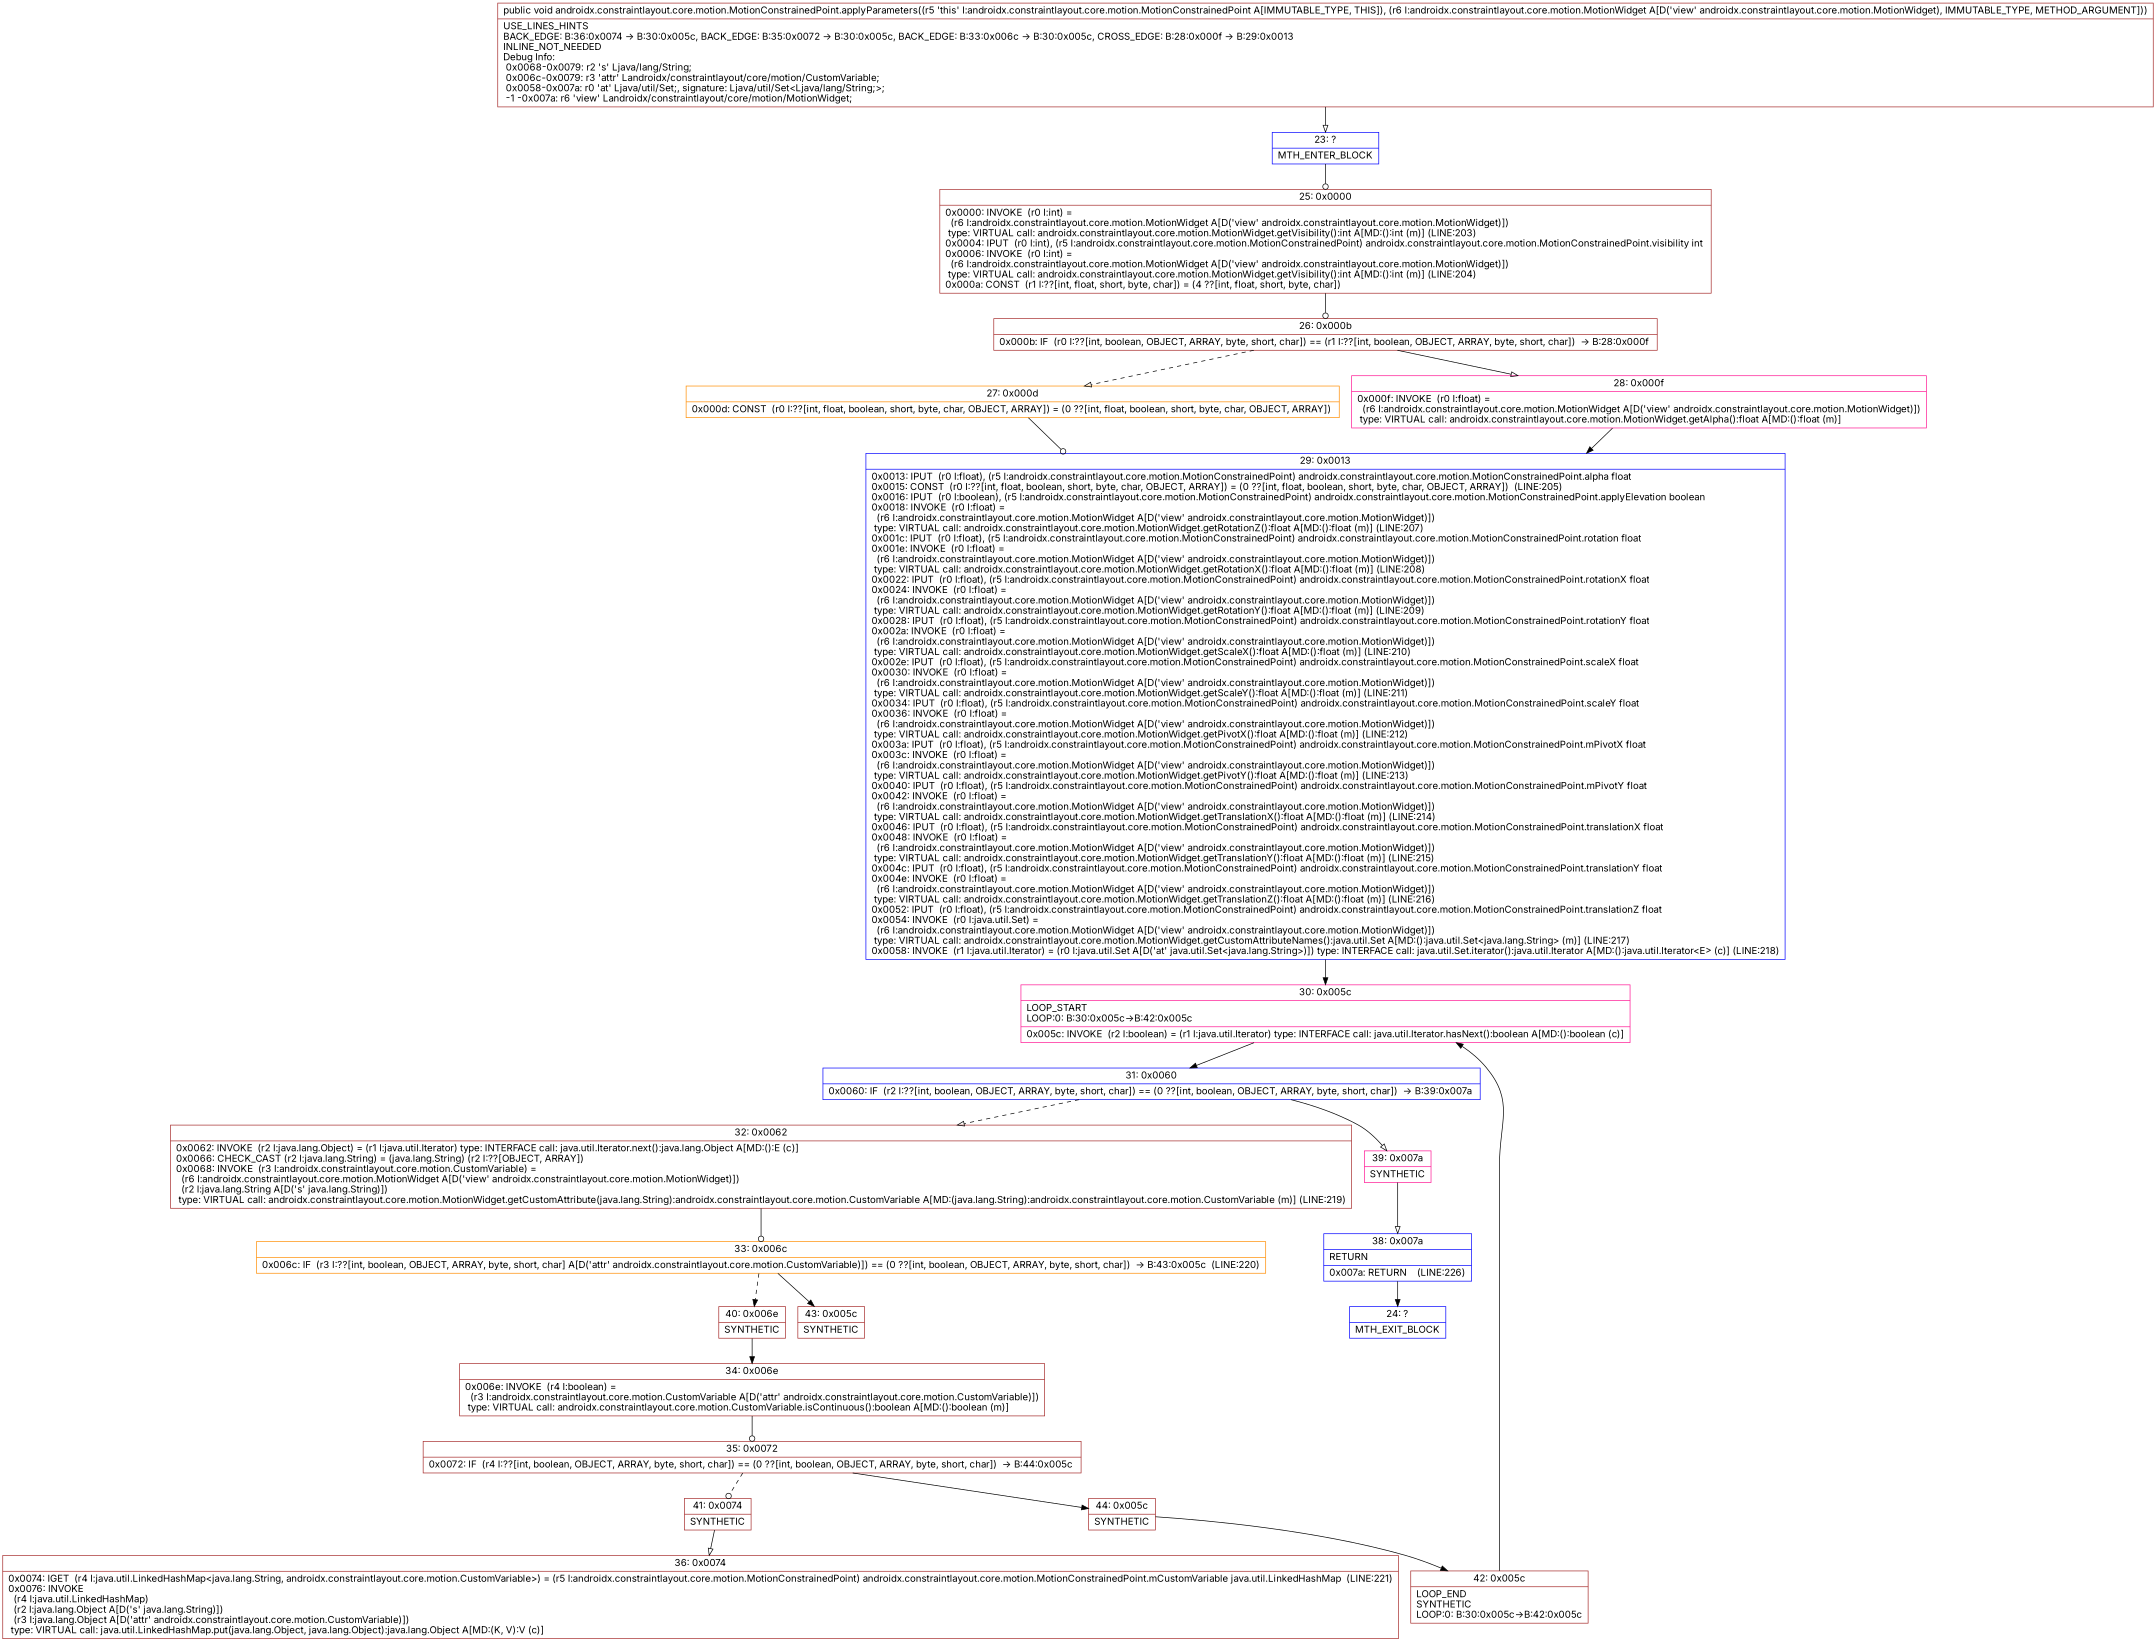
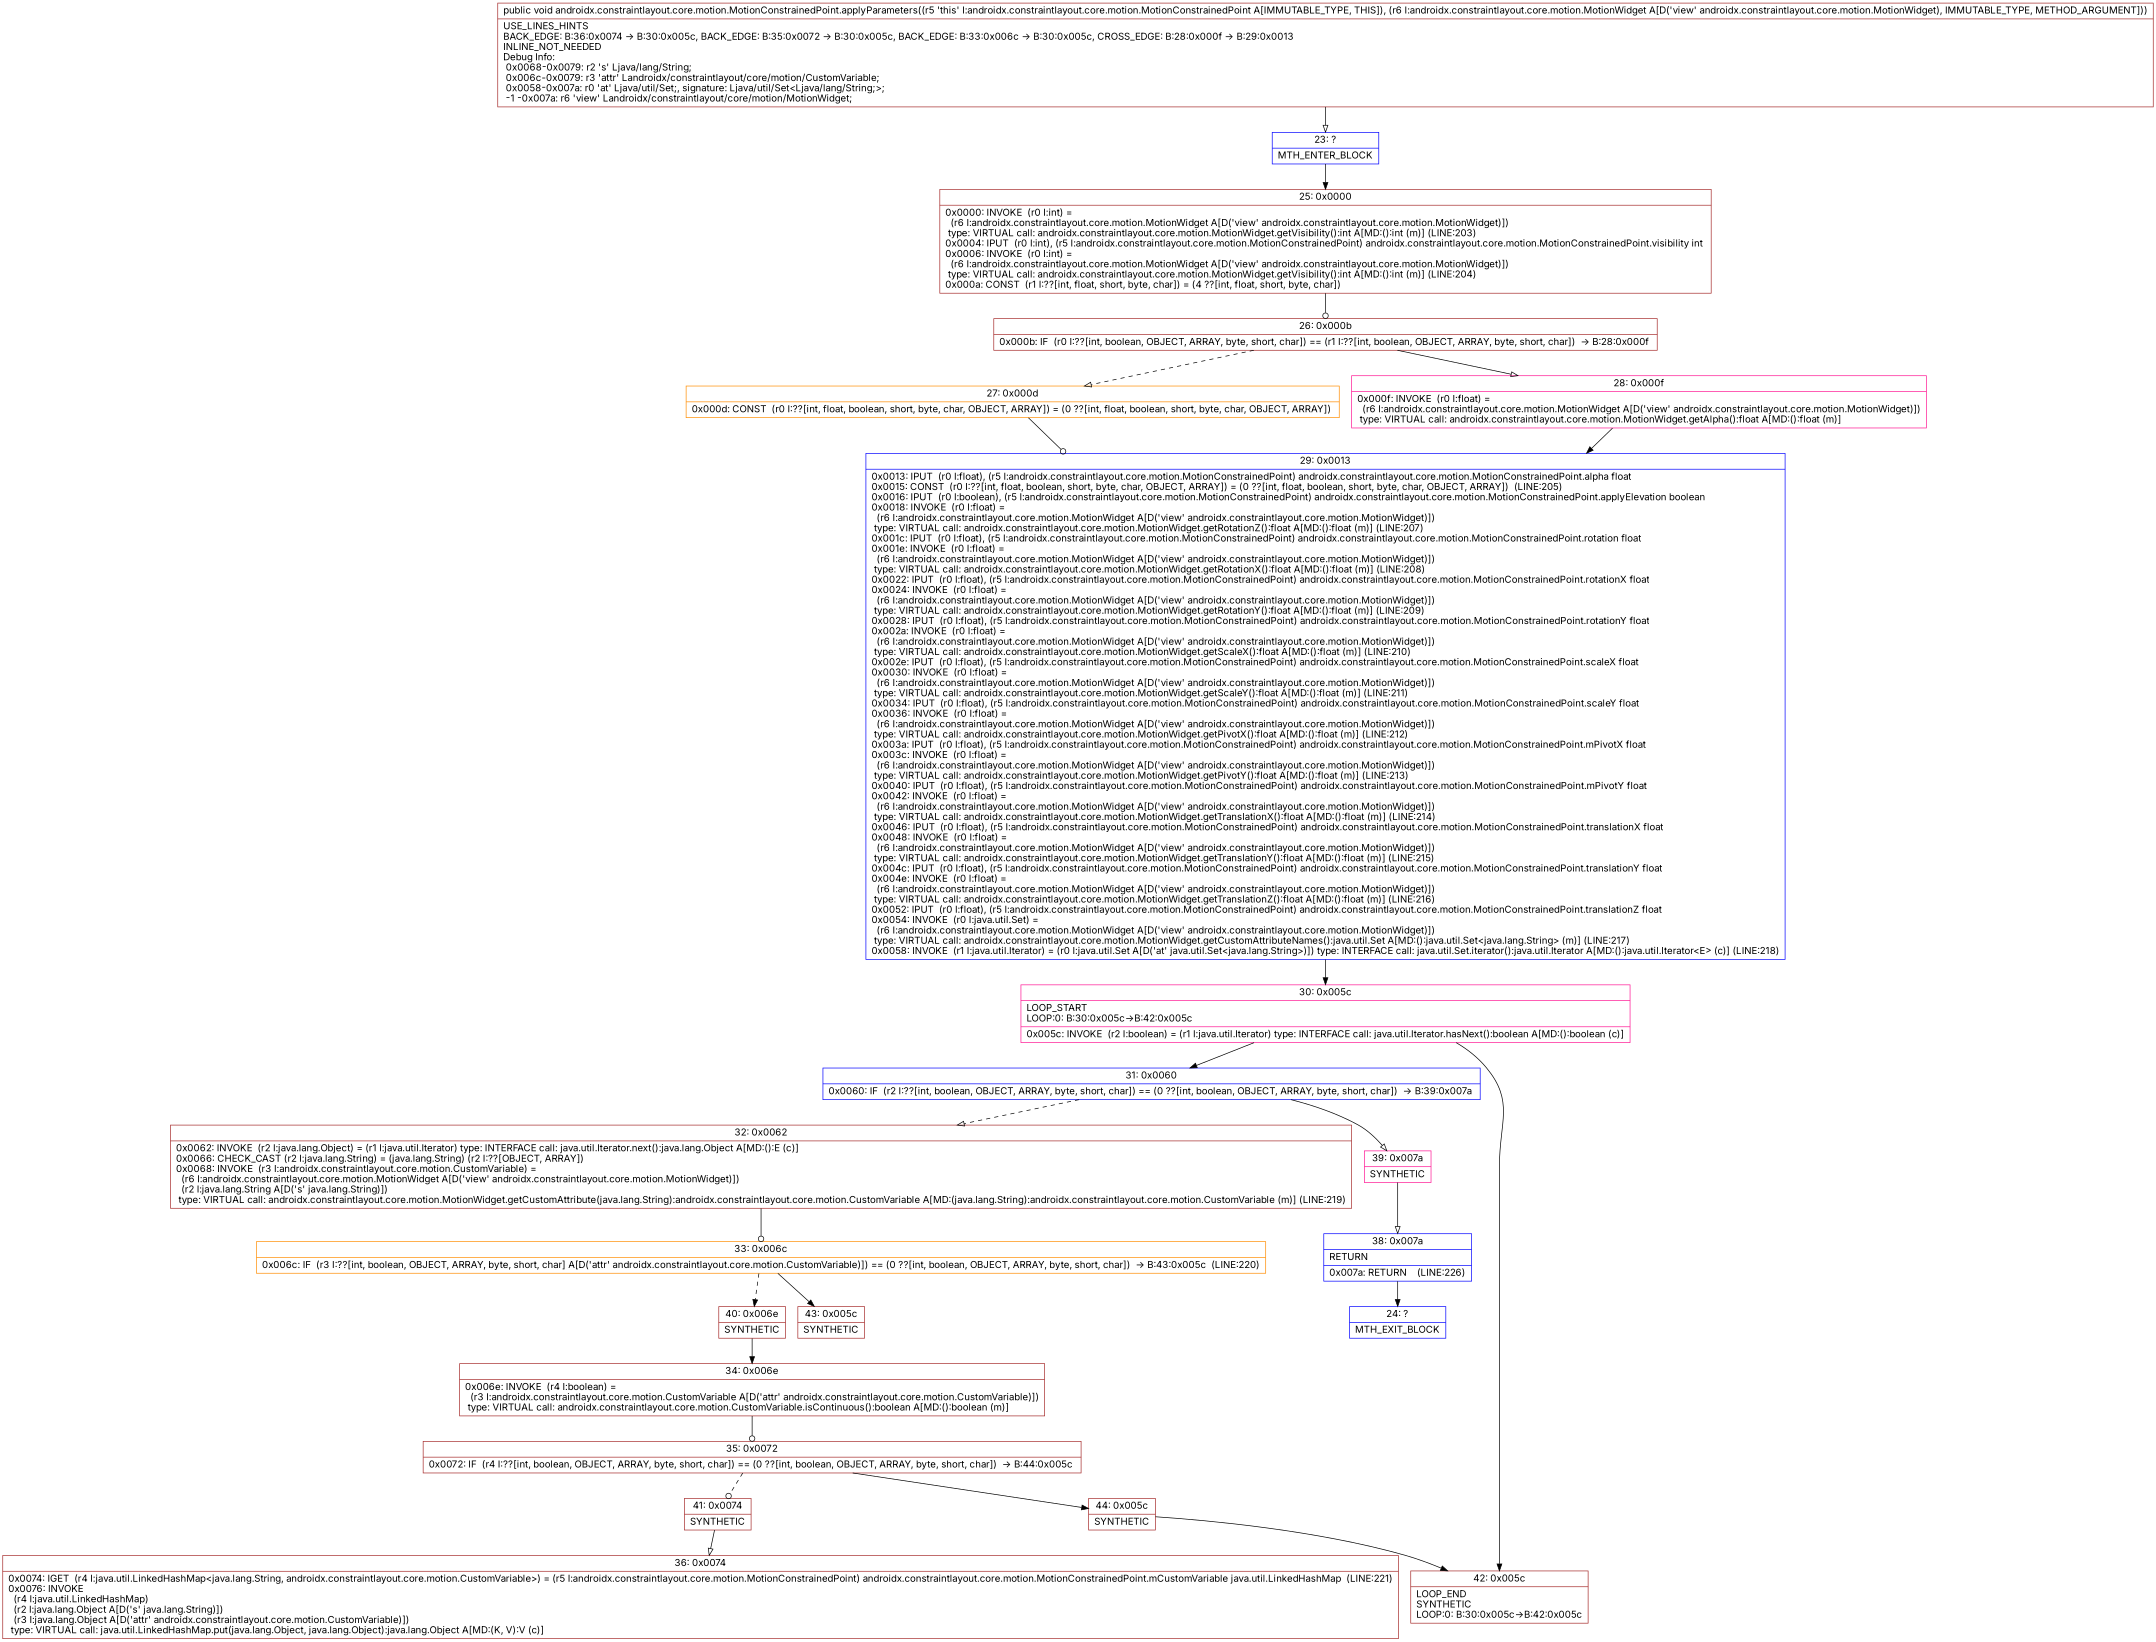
(1326, 174) -> (1326, 173)
(1499, 1301) -> (1499, 1294)
